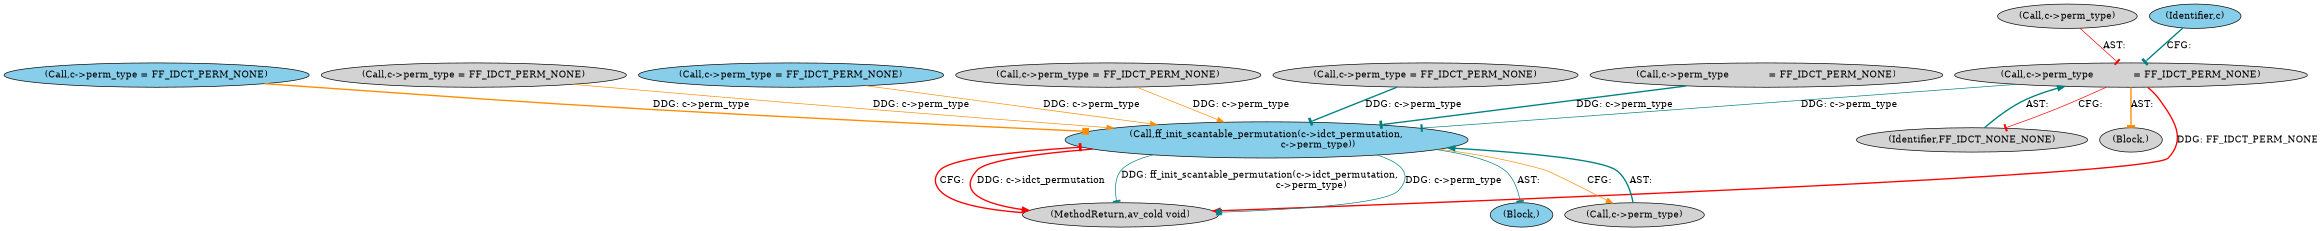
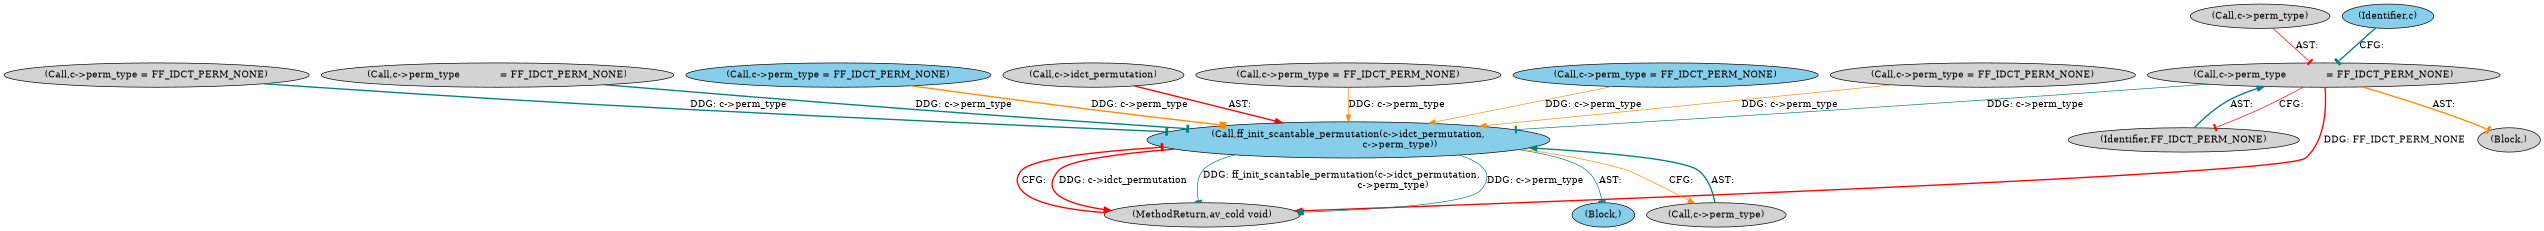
none -> (1093, 75)
(1972, 140) -> (2184, 140)
